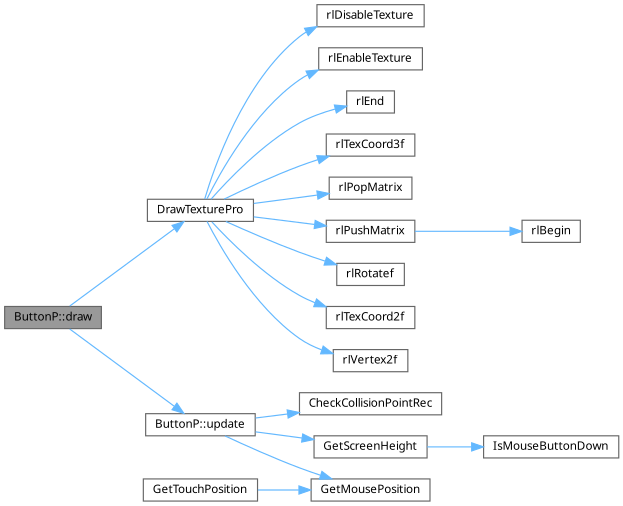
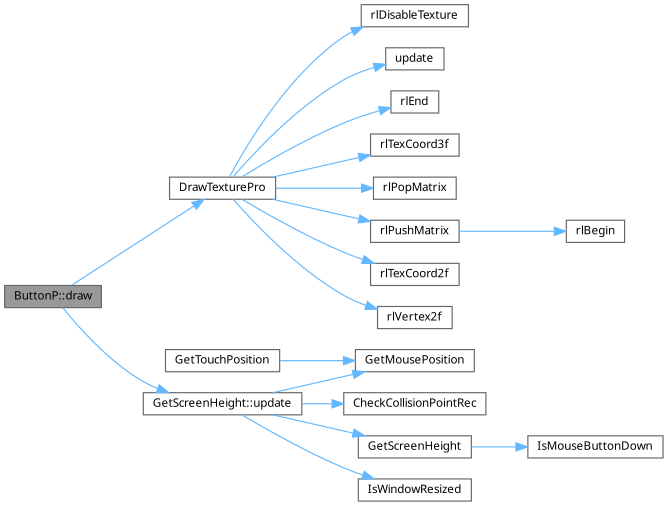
(371, 59) -> (415, 59)
(371, 274) -> none
(200, 425) -> (223, 404)
none -> (415, 490)
